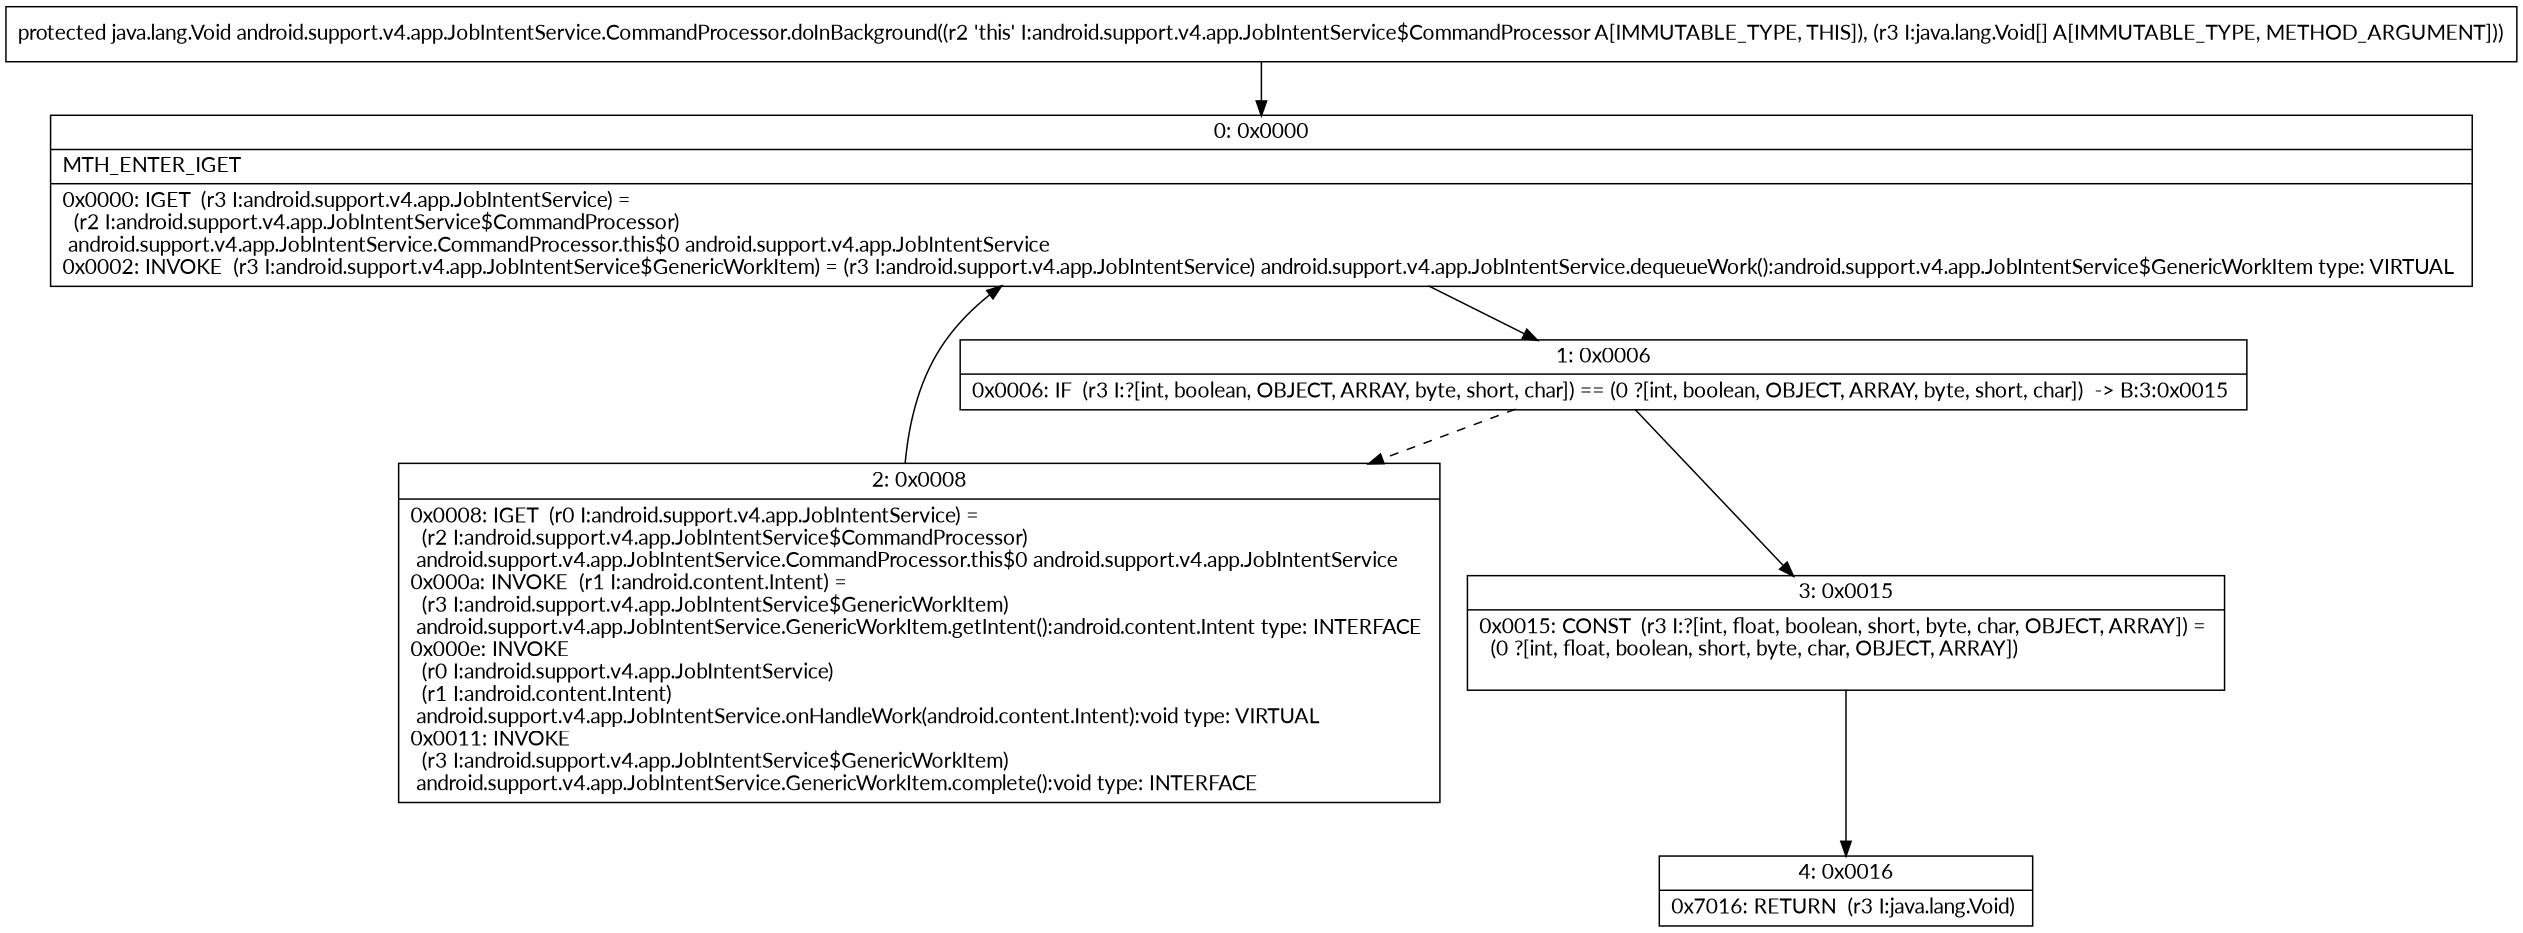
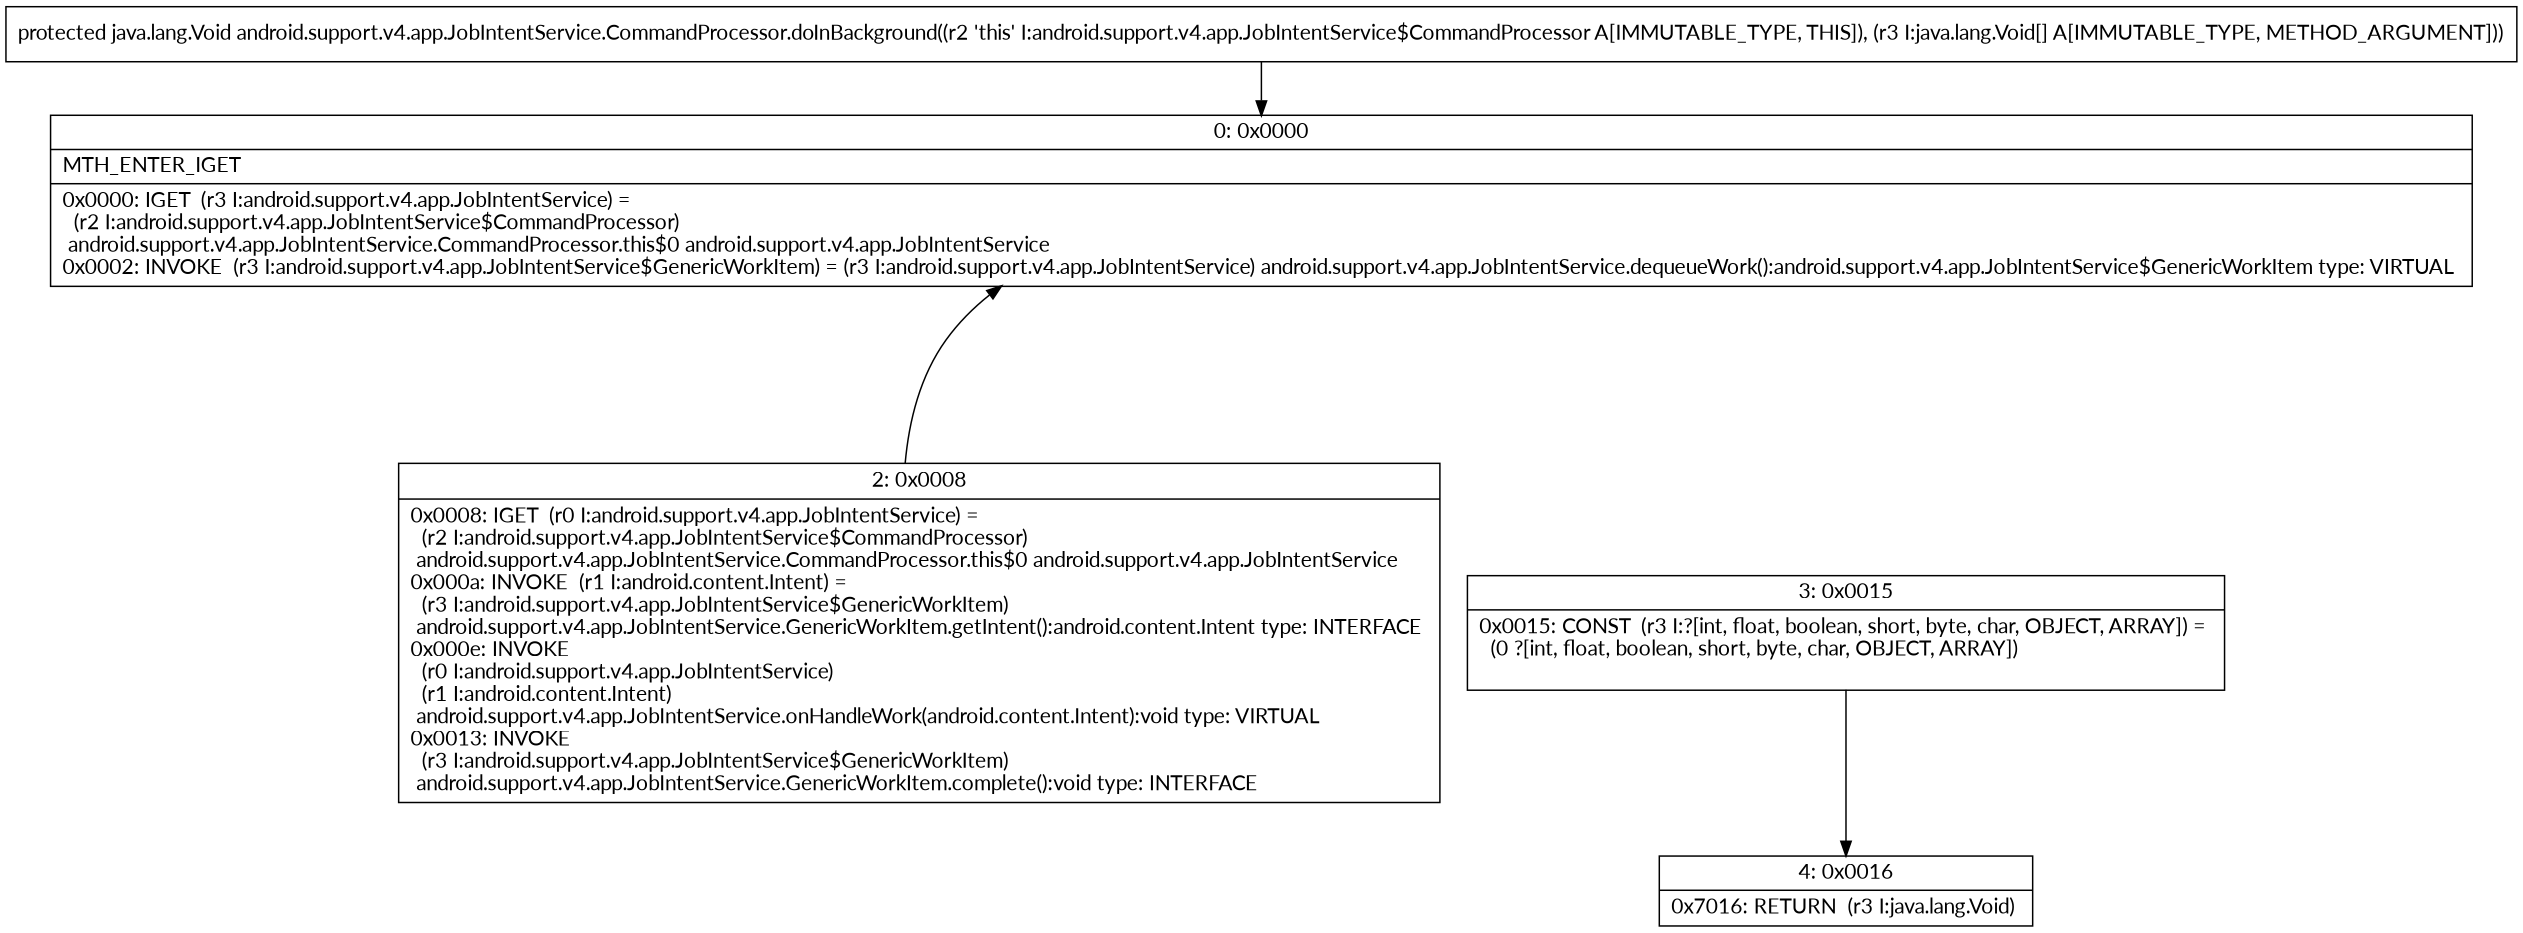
(1604, 375) -> none
(496, 739) -> (496, 739)
